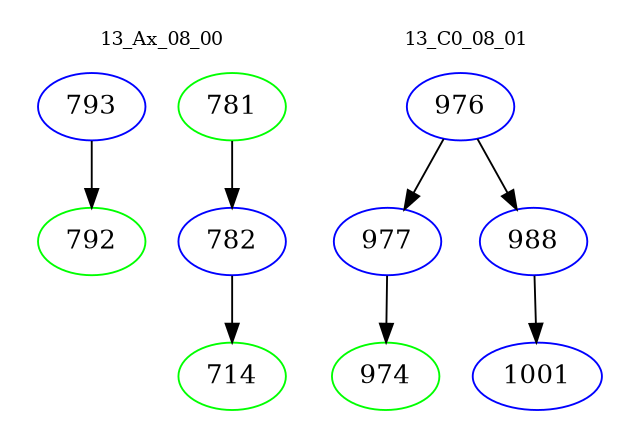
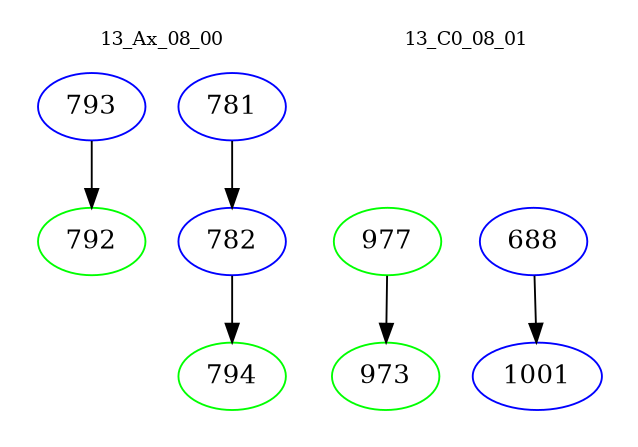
(232, 107) -> (232, 107)
(461, 107) -> none
(388, 242) -> (388, 242)
(534, 242) -> (534, 242)
(232, 376) -> (232, 376)
(386, 376) -> (386, 376)
